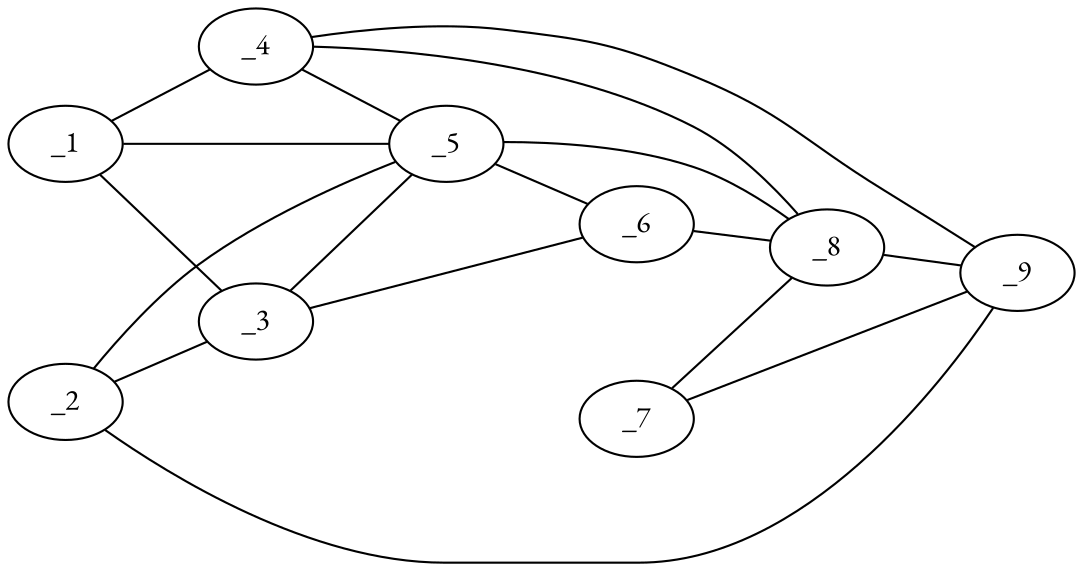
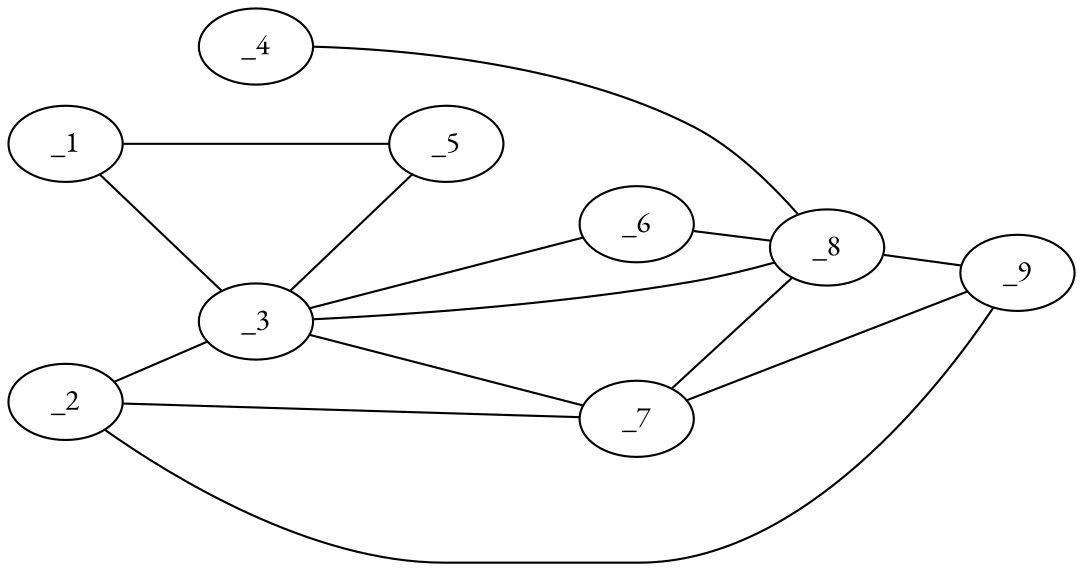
(666, 65) -> none
(161, 95) -> none
(351, 95) -> none
(653, 156) -> (545, 302)
(542, 184) -> none
(229, 244) -> (351, 410)
none -> (446, 370)
